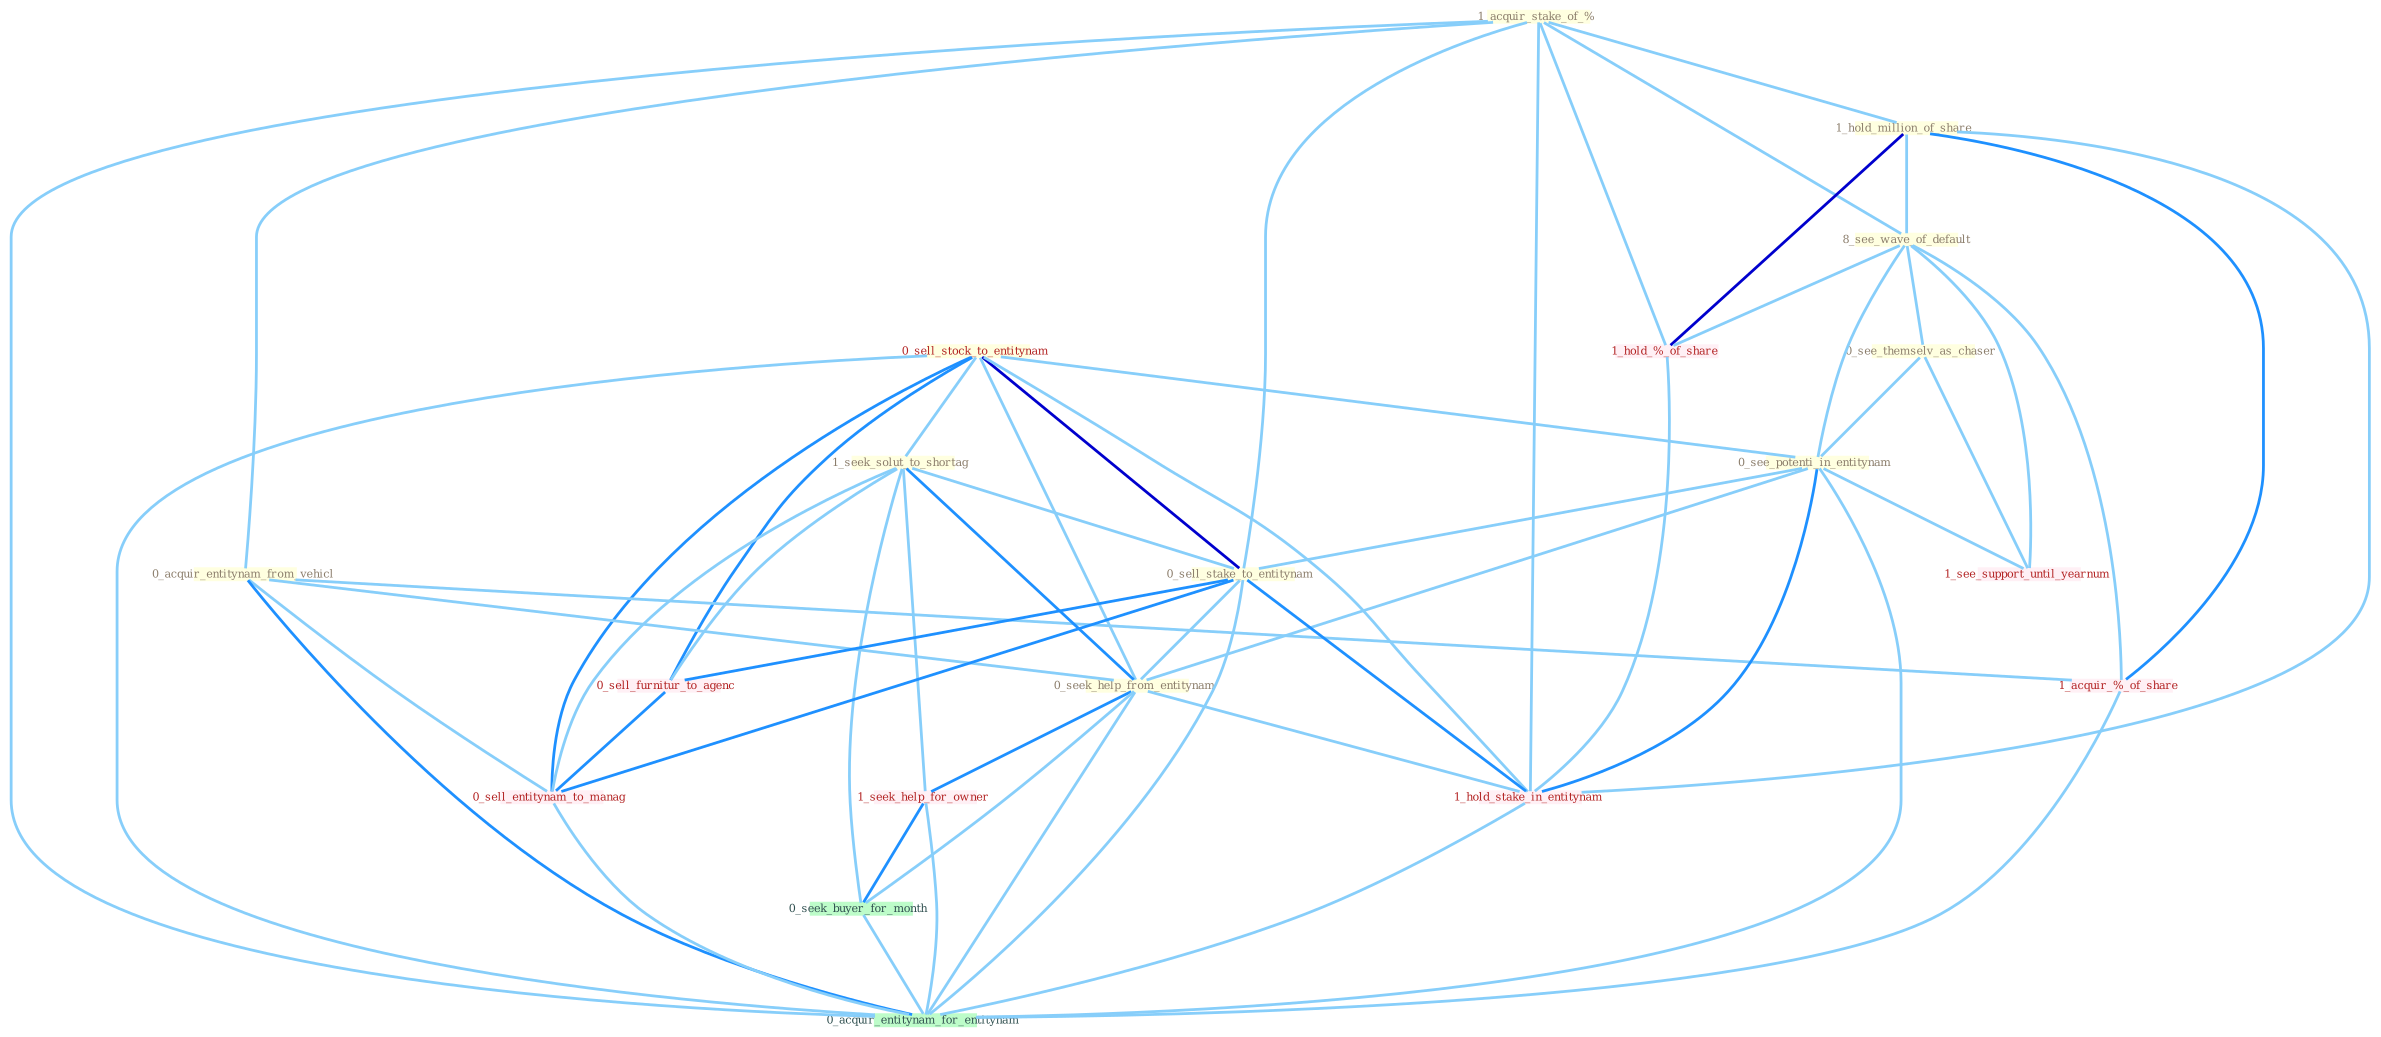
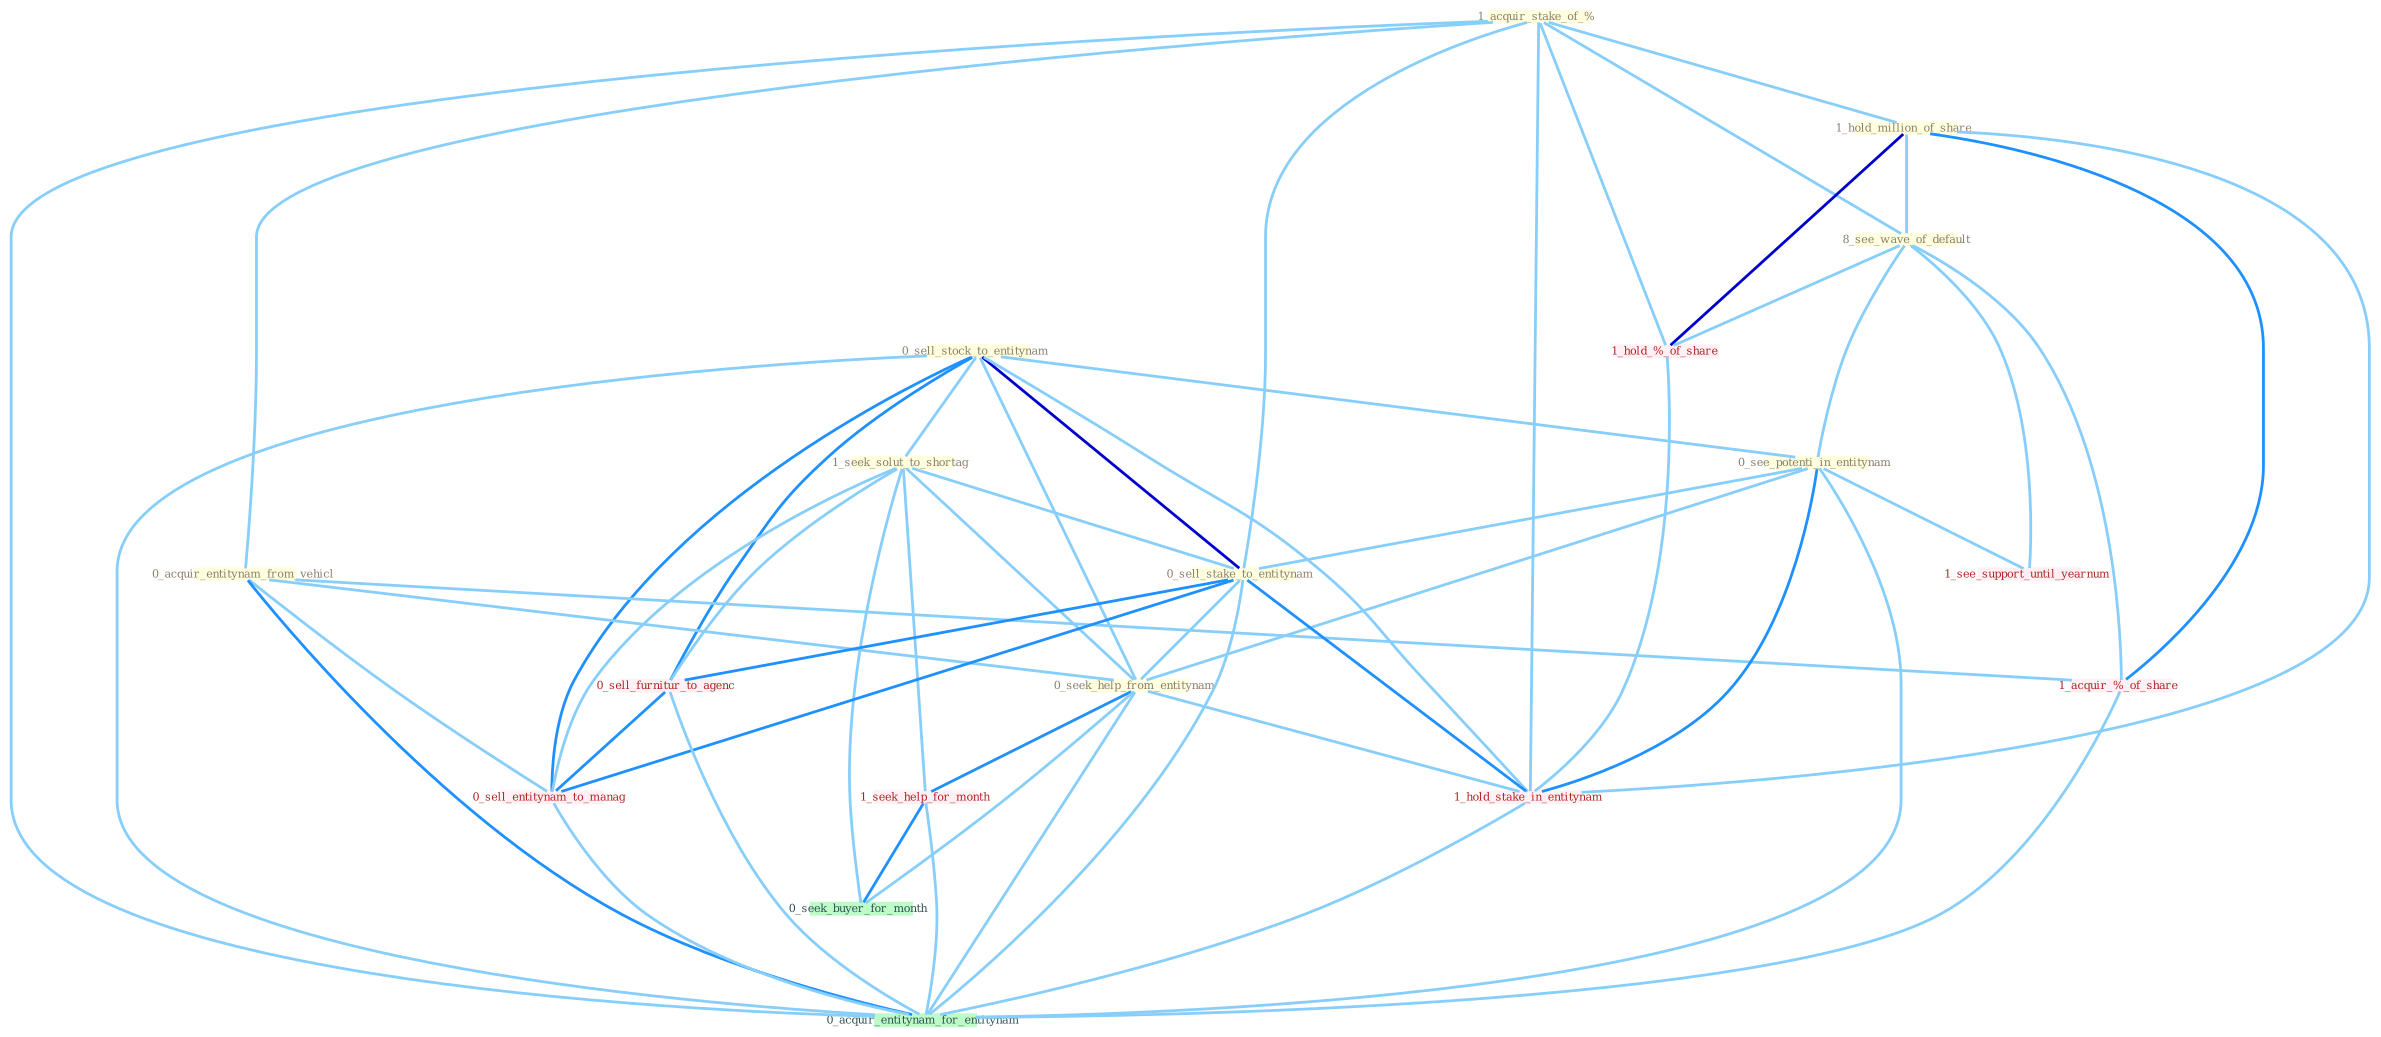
(978, 351) -> (978, 351)
(1923, 351) -> none
(1020, 574) -> (1020, 574)
(925, 797) -> (925, 797)
(893, 964) -> (761, 881)
